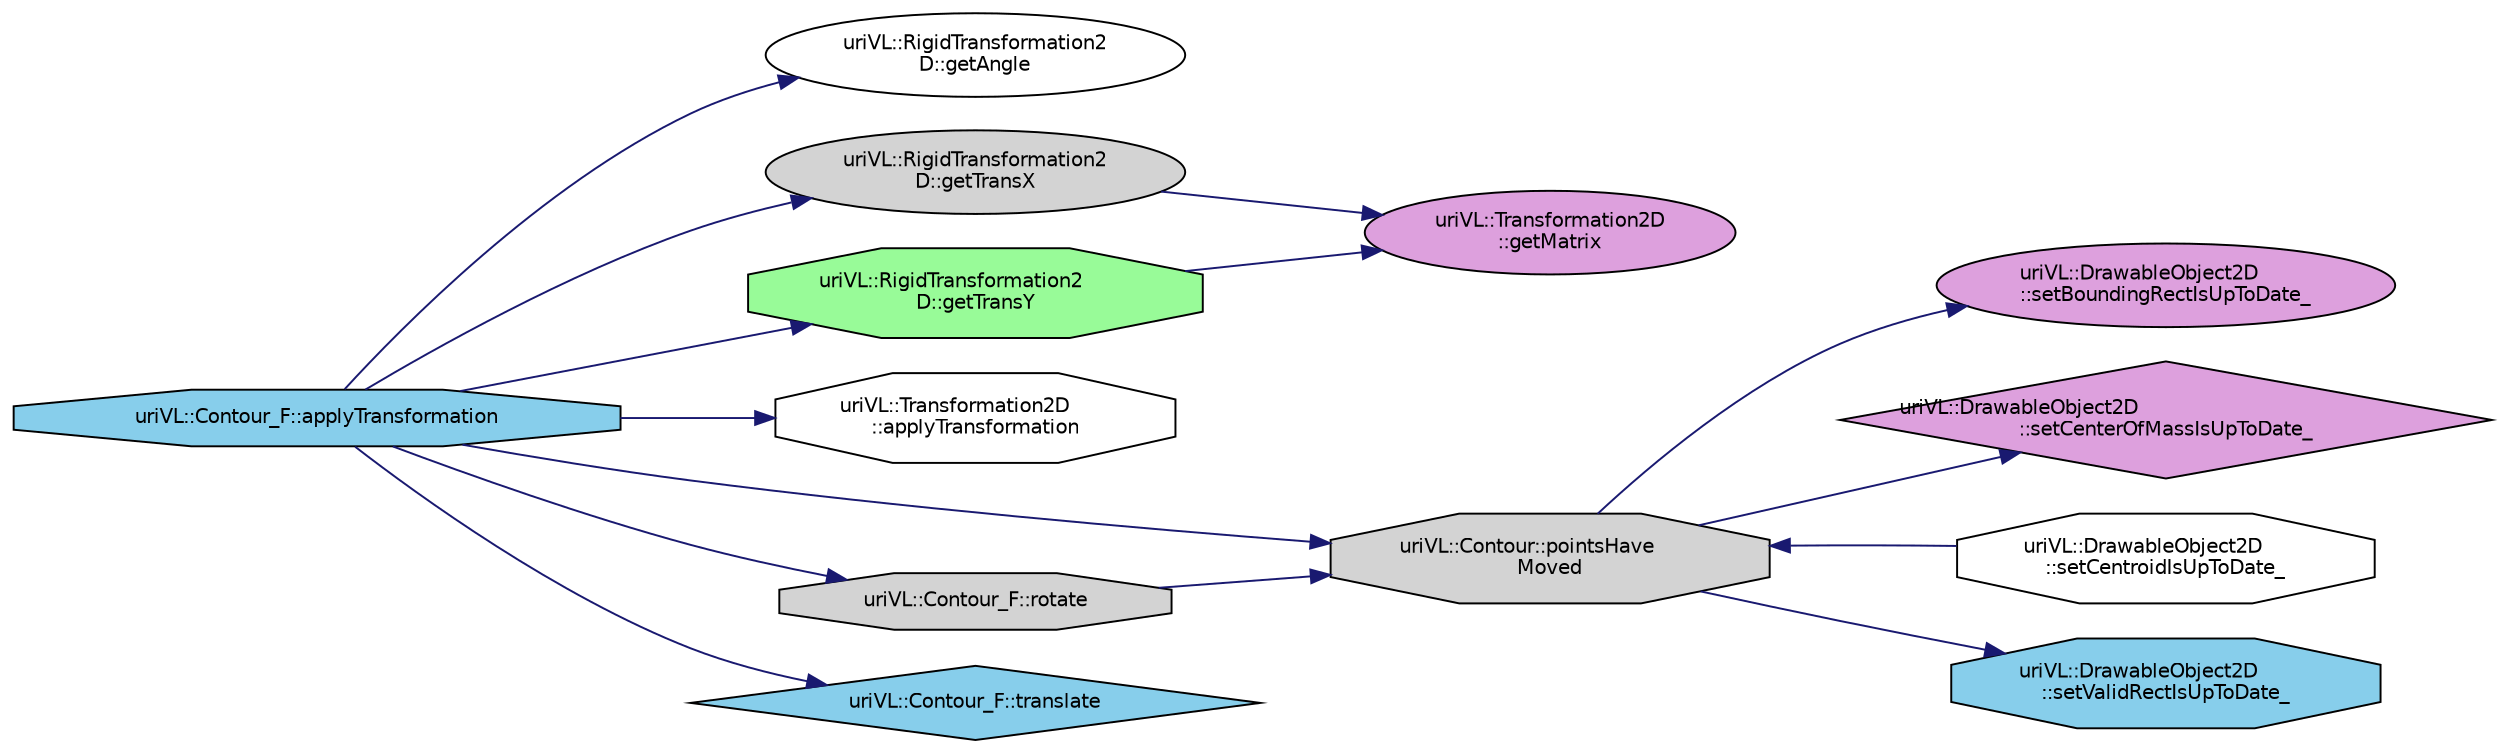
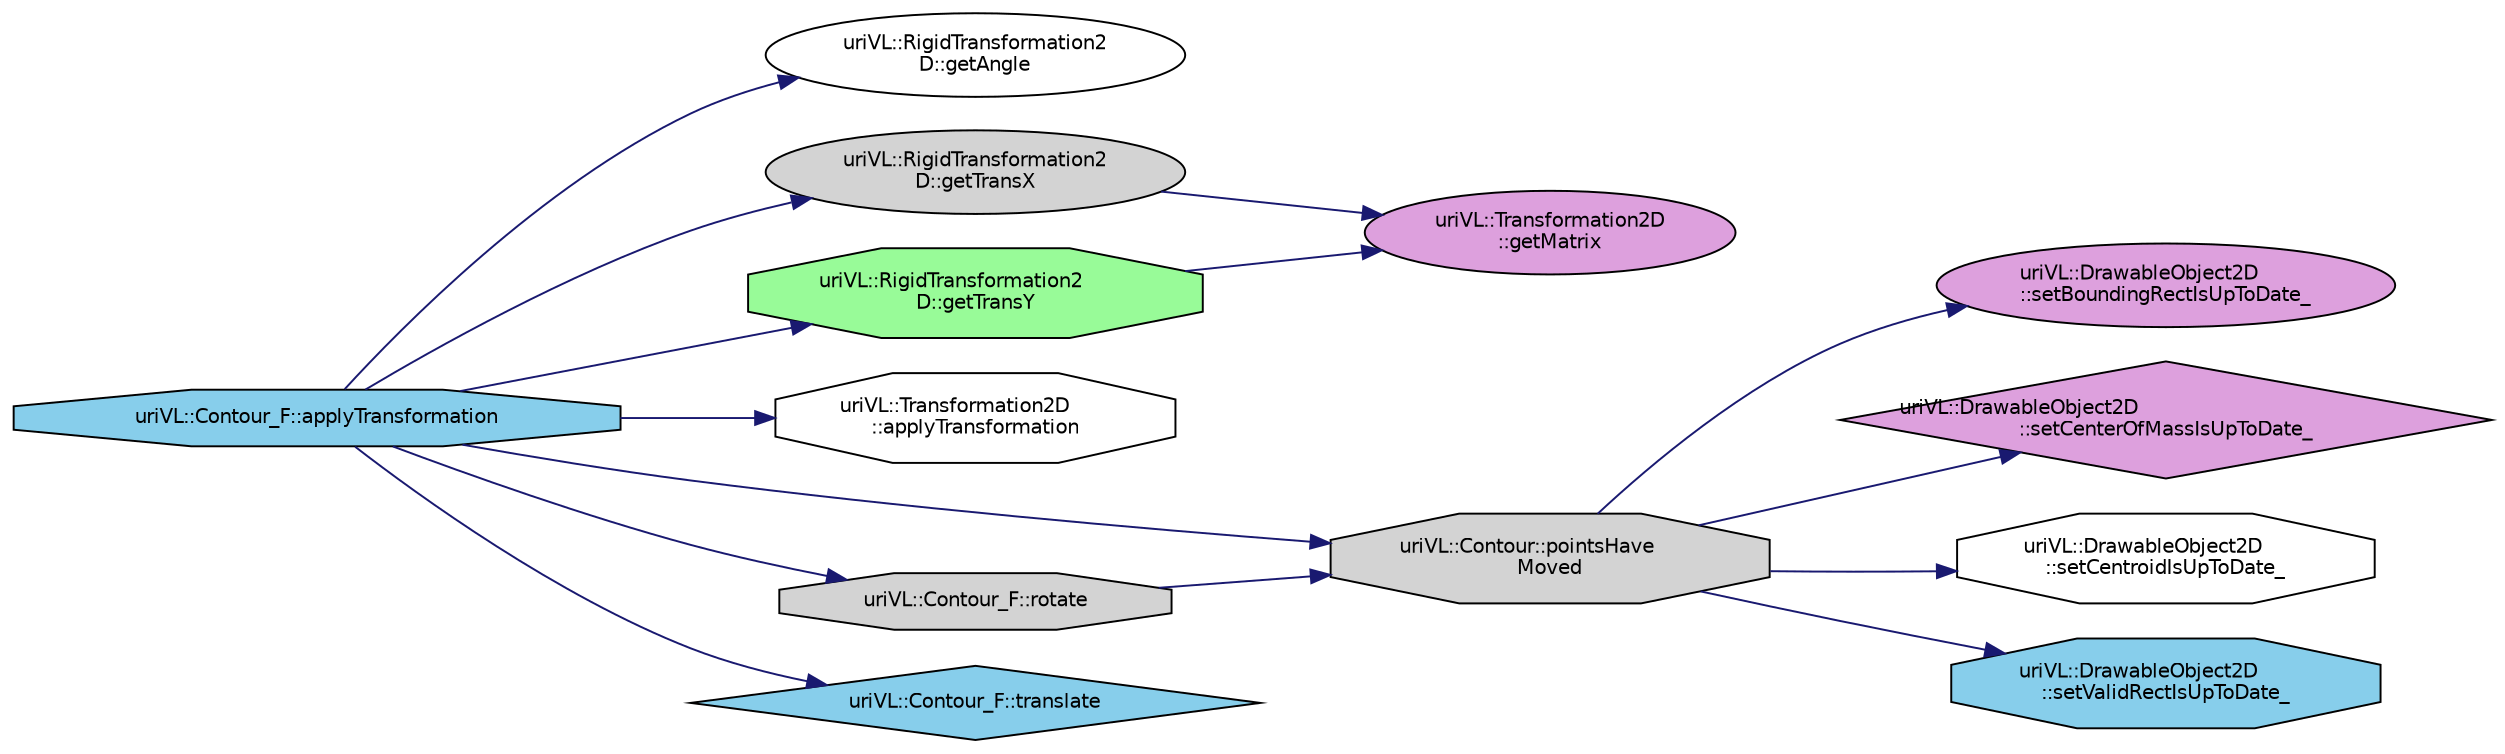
(1873, 545) -> (1853, 572)
